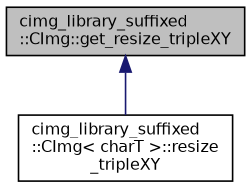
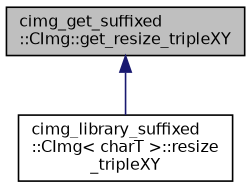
(126, 31) -> (126, 31)
